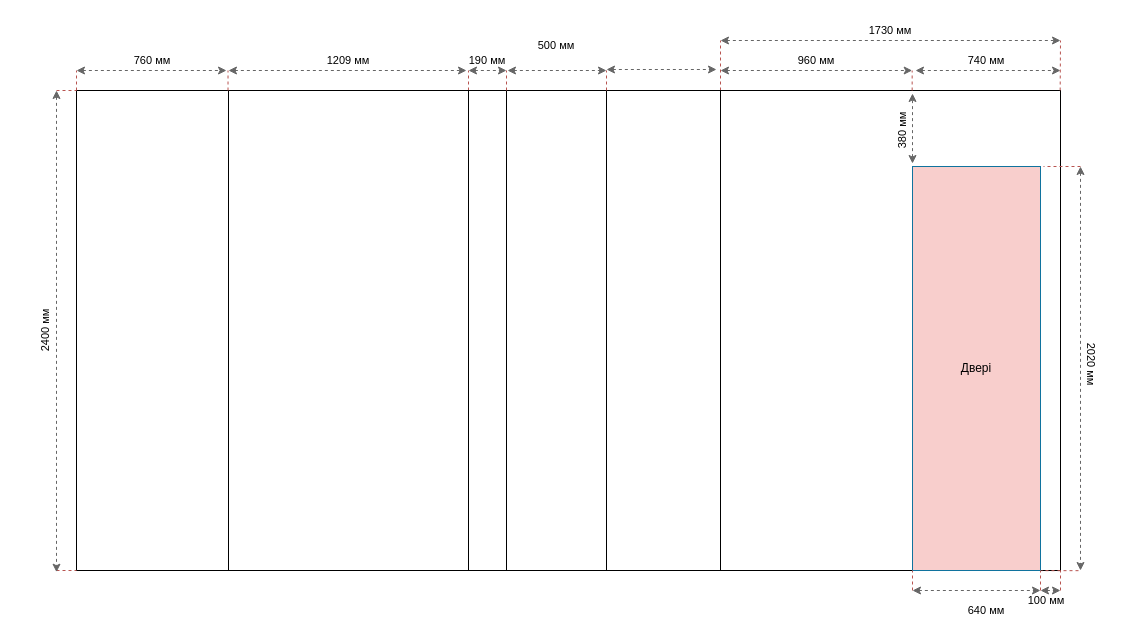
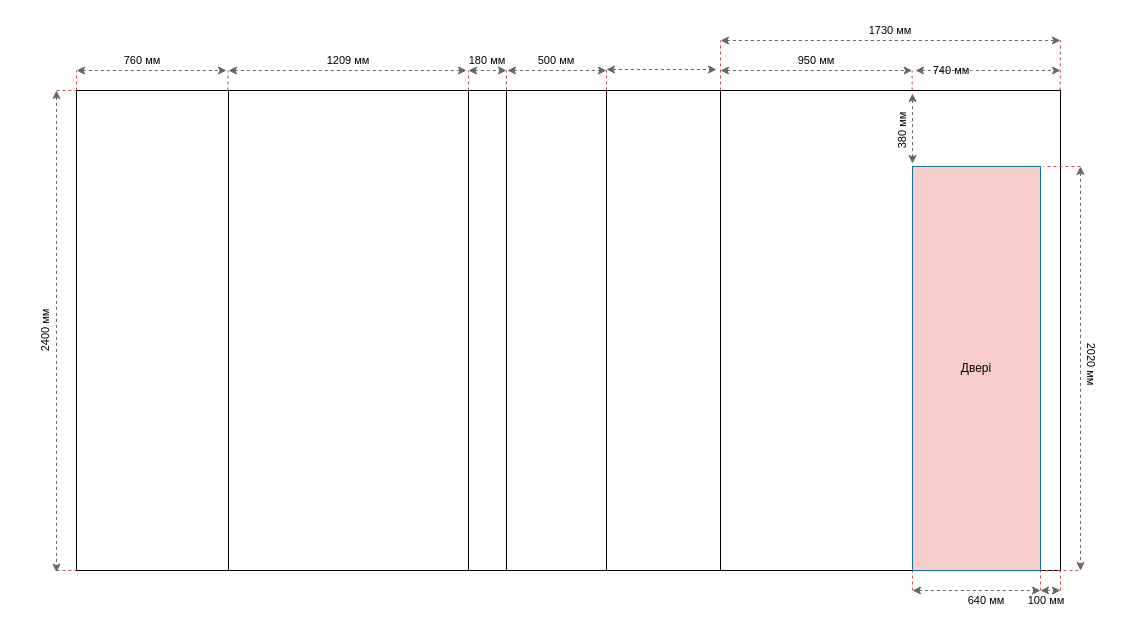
(557, 46) -> (557, 61)
(153, 61) -> (143, 61)
(488, 61) -> (488, 61)
(817, 61) -> (817, 61)
(987, 61) -> (952, 71)
(987, 611) -> (987, 601)
